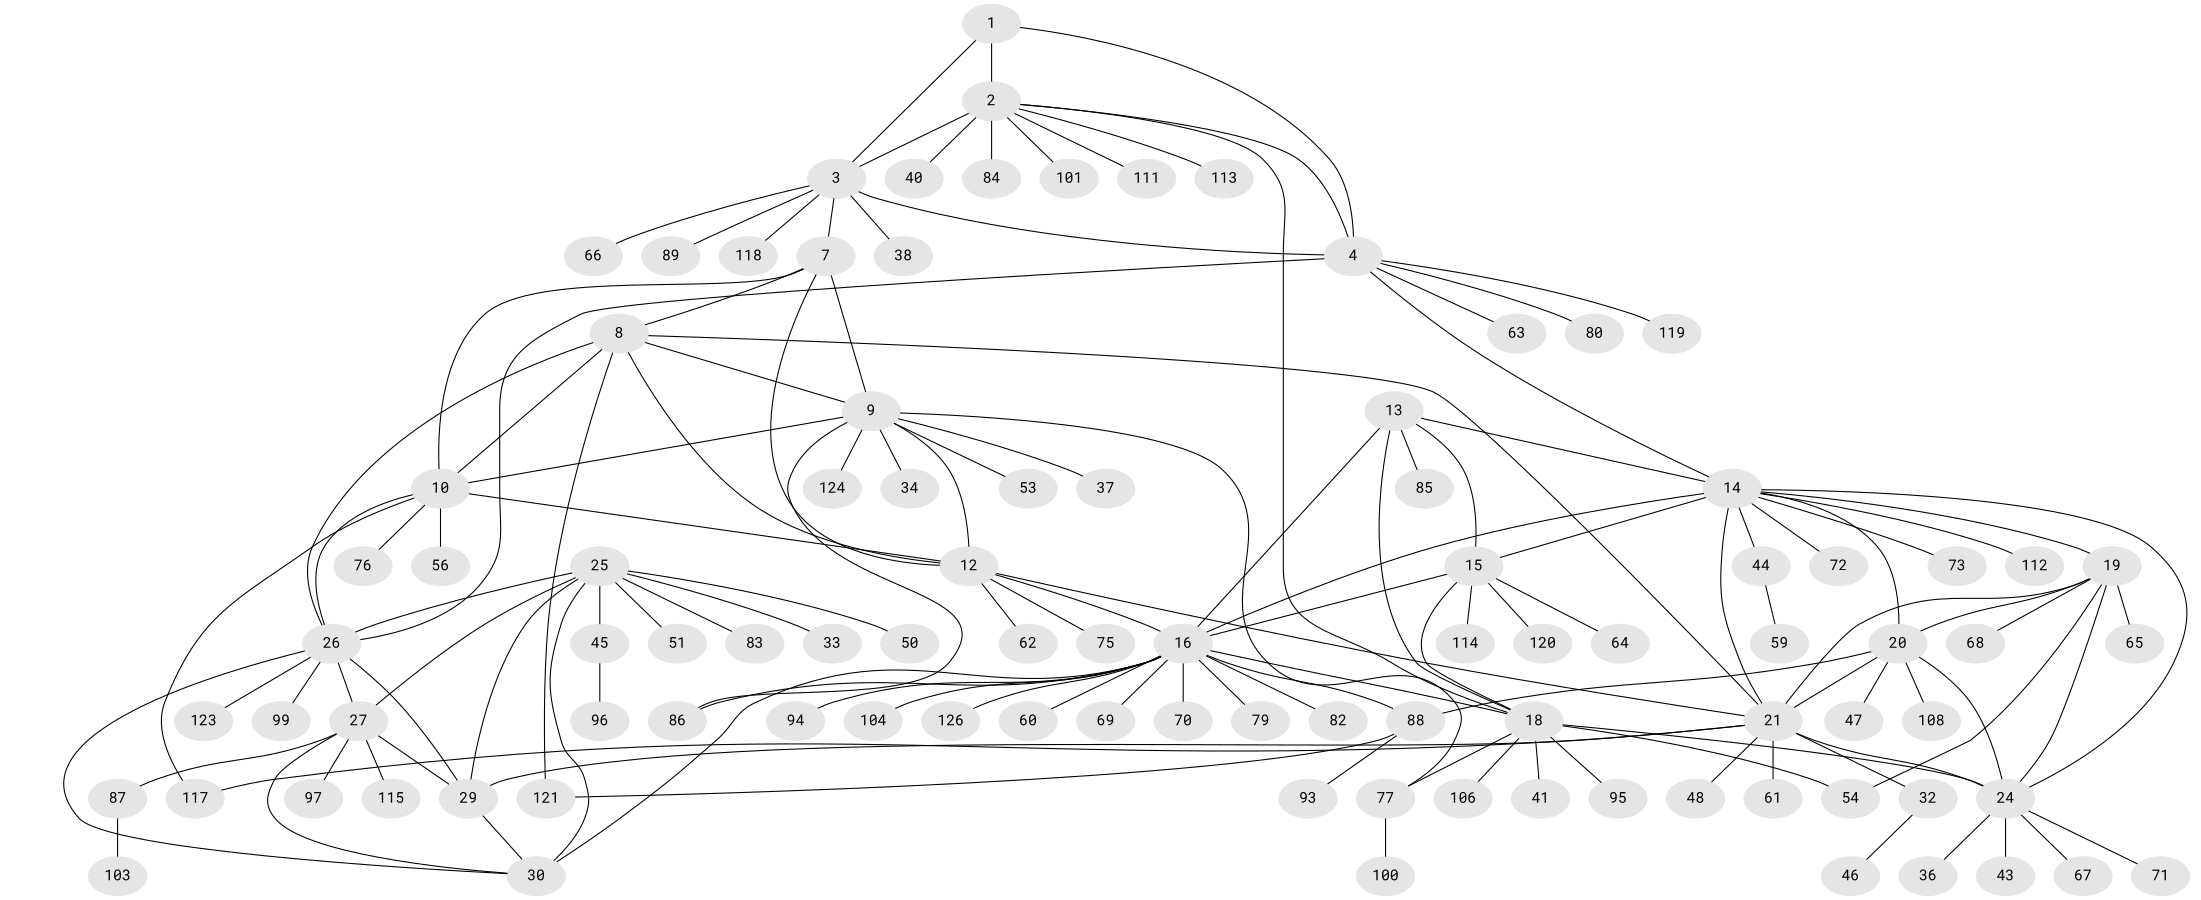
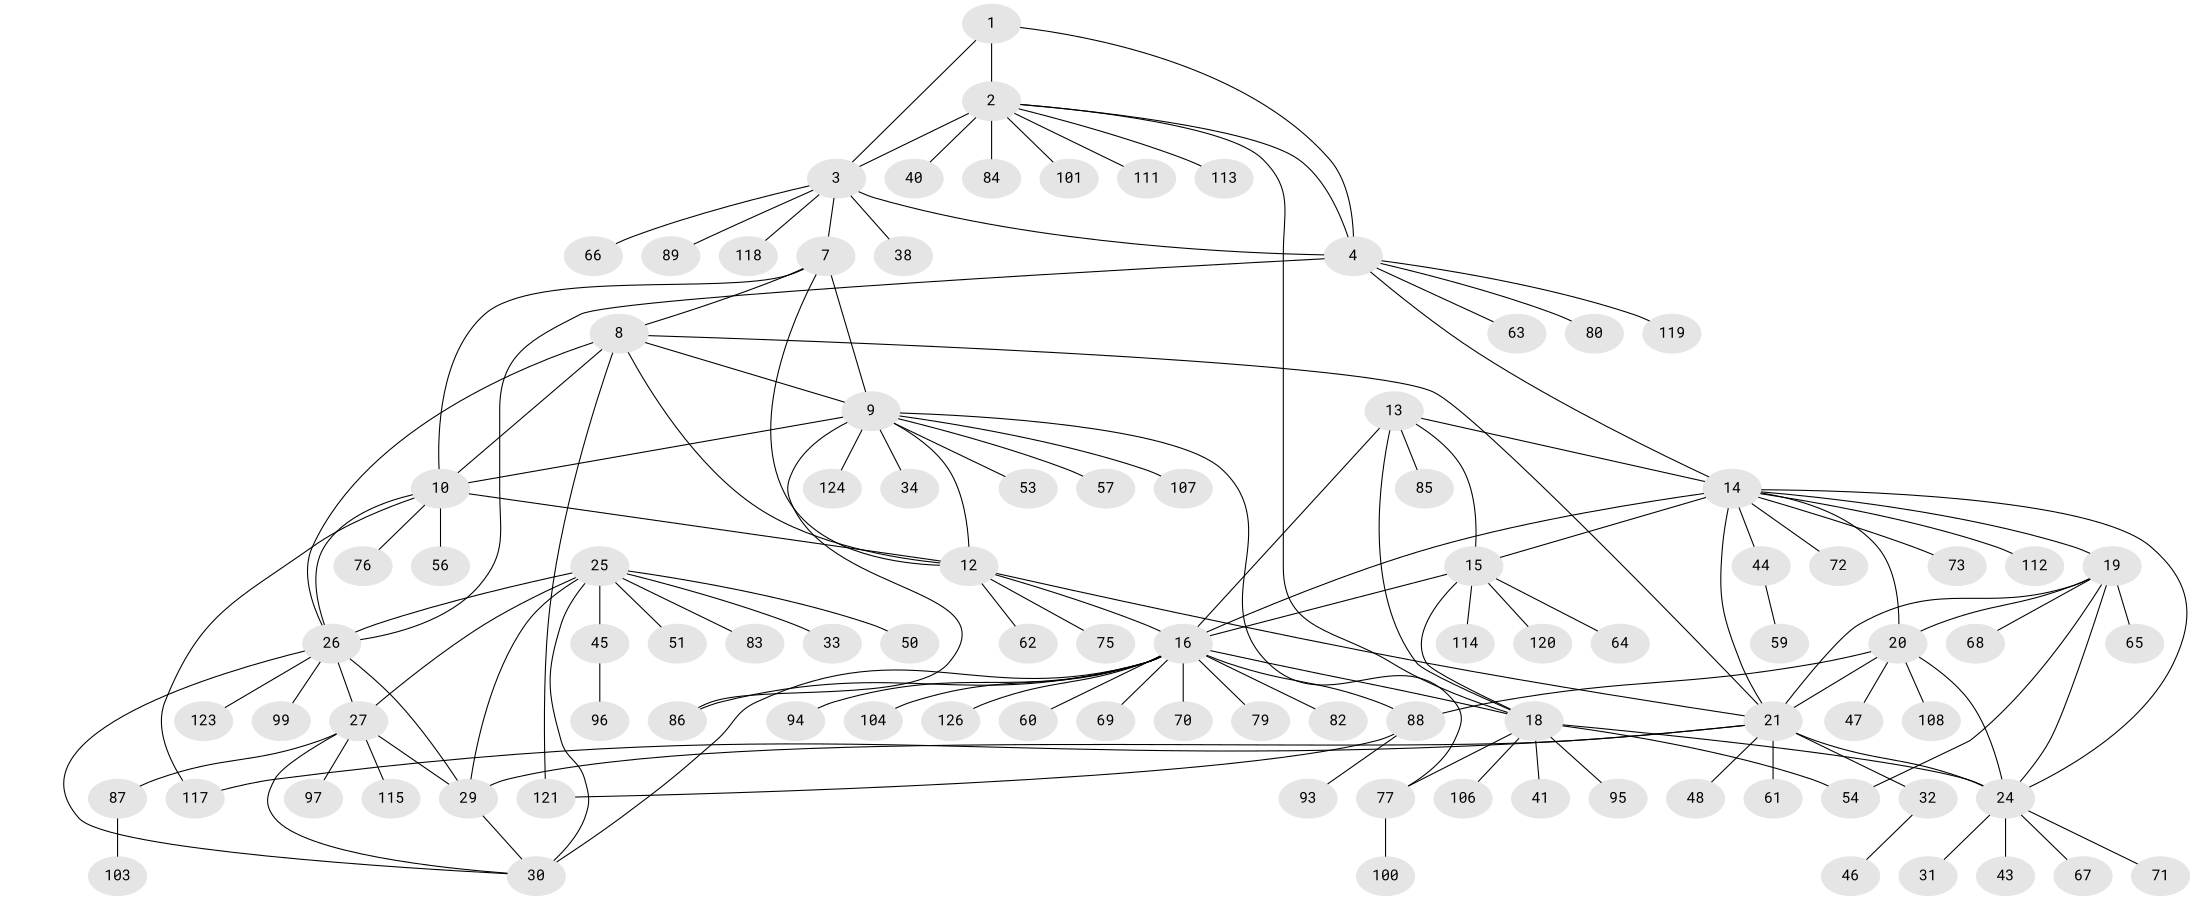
(1106, 489) -> (1106, 489)
none -> (1183, 489)
(1928, 876) -> (1928, 876)
